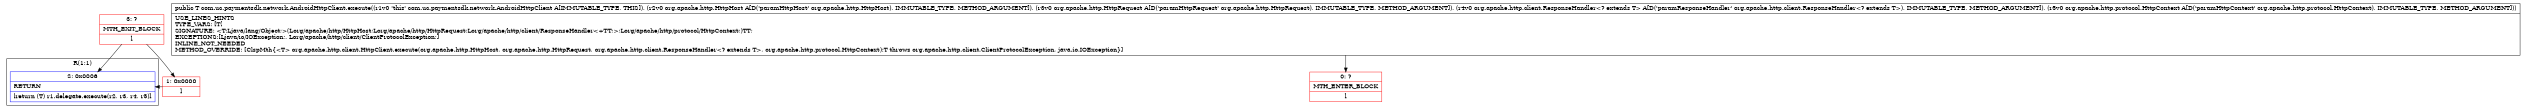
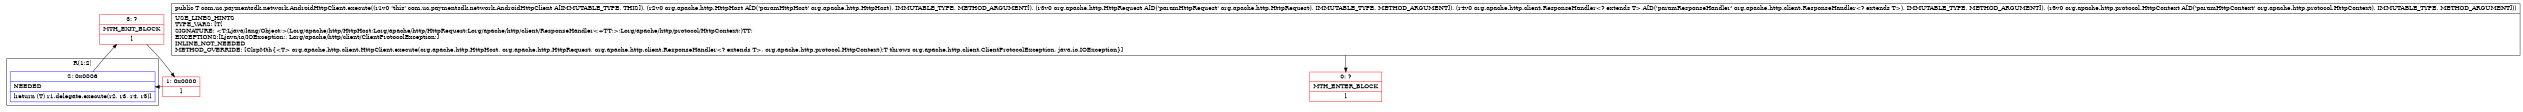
(112, 56) -> (101, 61)
(83, 64) -> (83, 64)
(27, 86) -> (28, 86)
